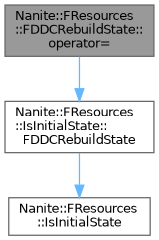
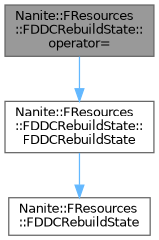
(79, 127) -> (79, 127)
(79, 216) -> (79, 216)
